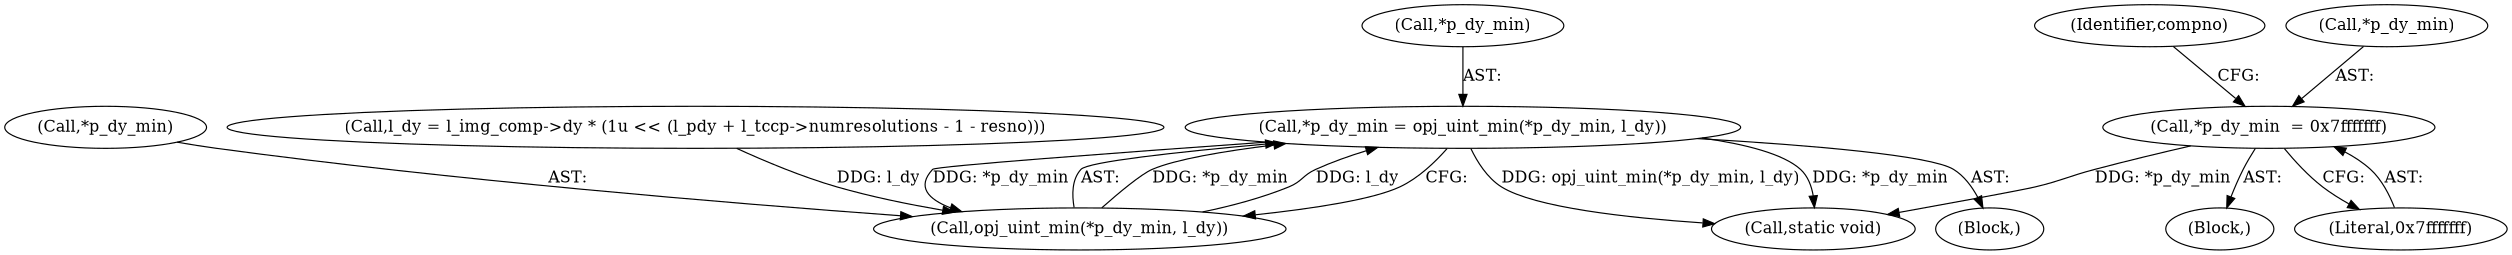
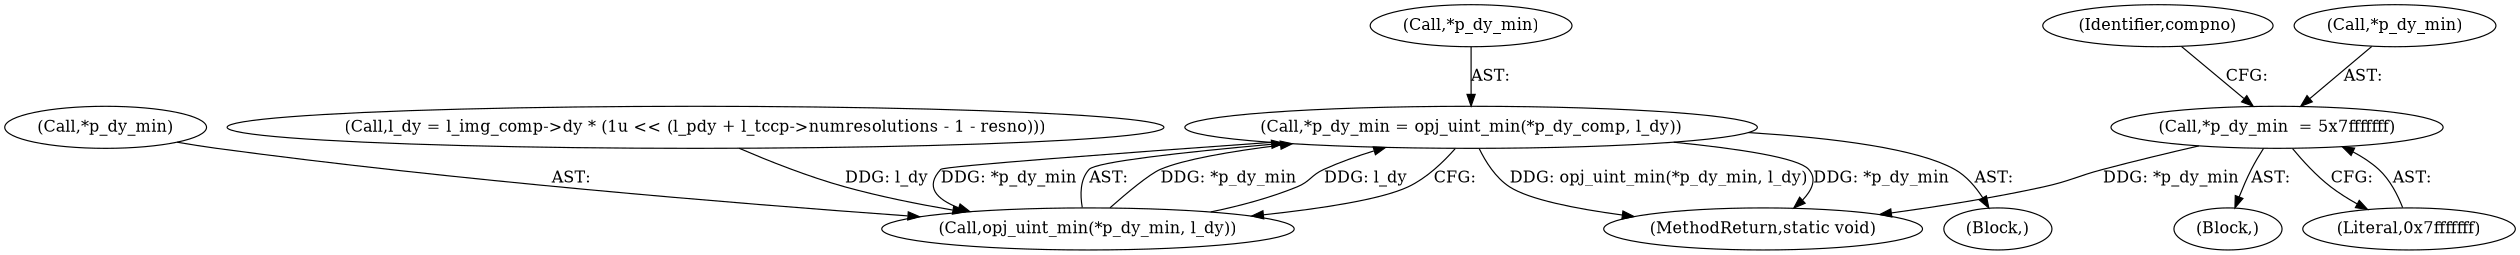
(1463, 127) -> (1471, 127)
(2269, 127) -> (2277, 127)
(1813, 229) -> (1763, 229)
